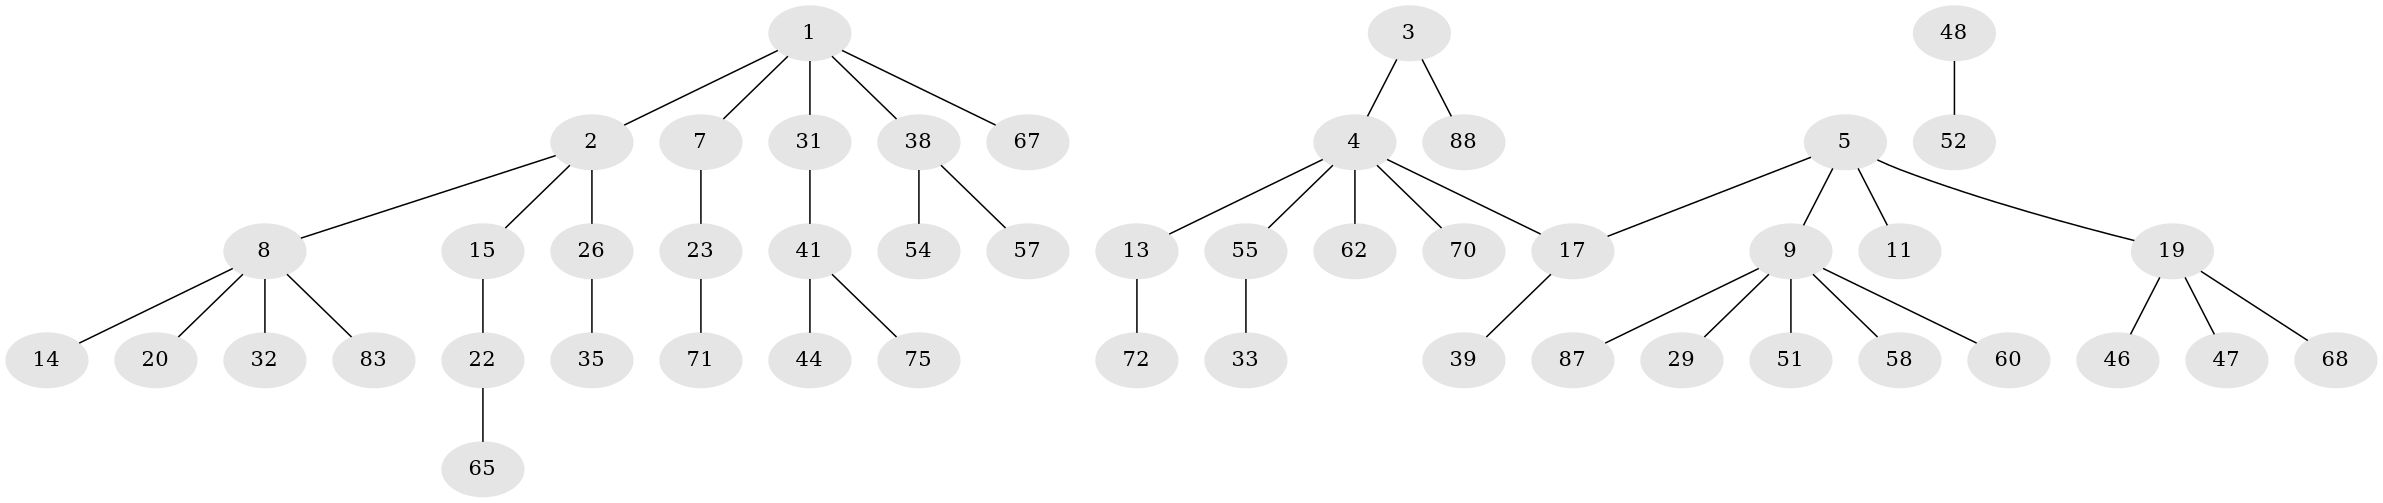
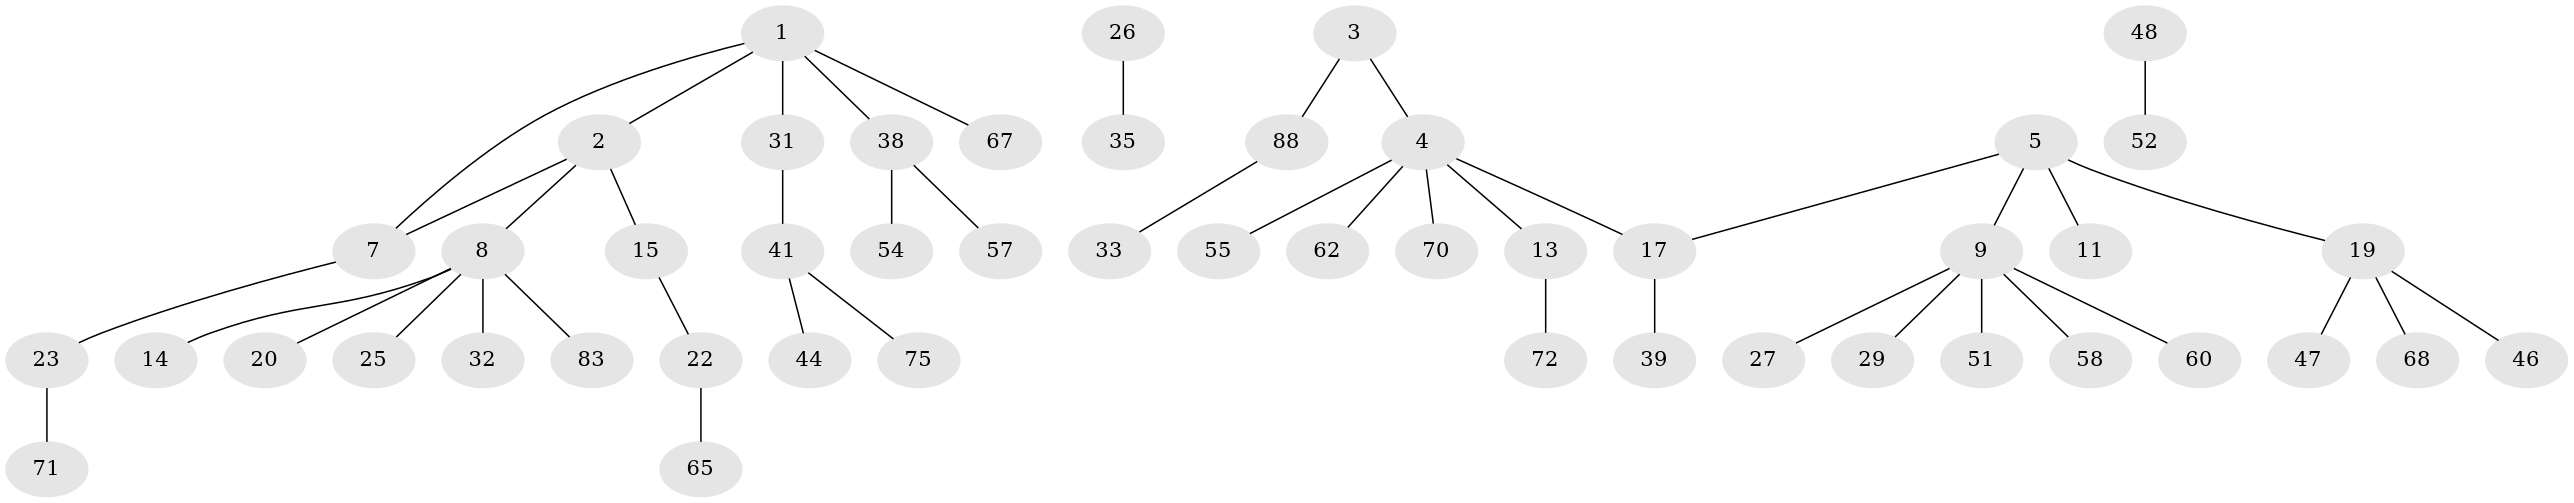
(592, 197) -> (486, 197)
(1246, 306) -> (1198, 197)
none -> (374, 360)
(1573, 360) -> (1764, 360)
